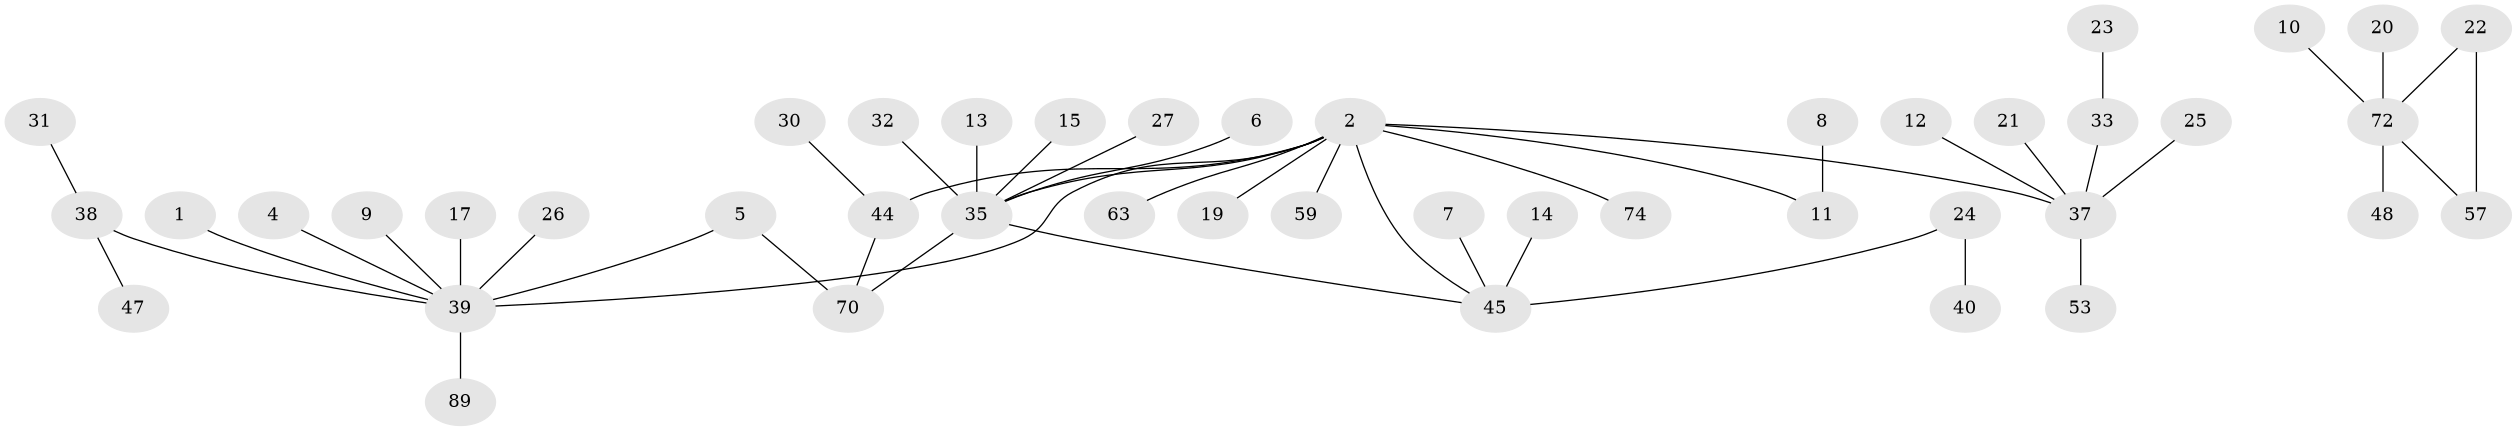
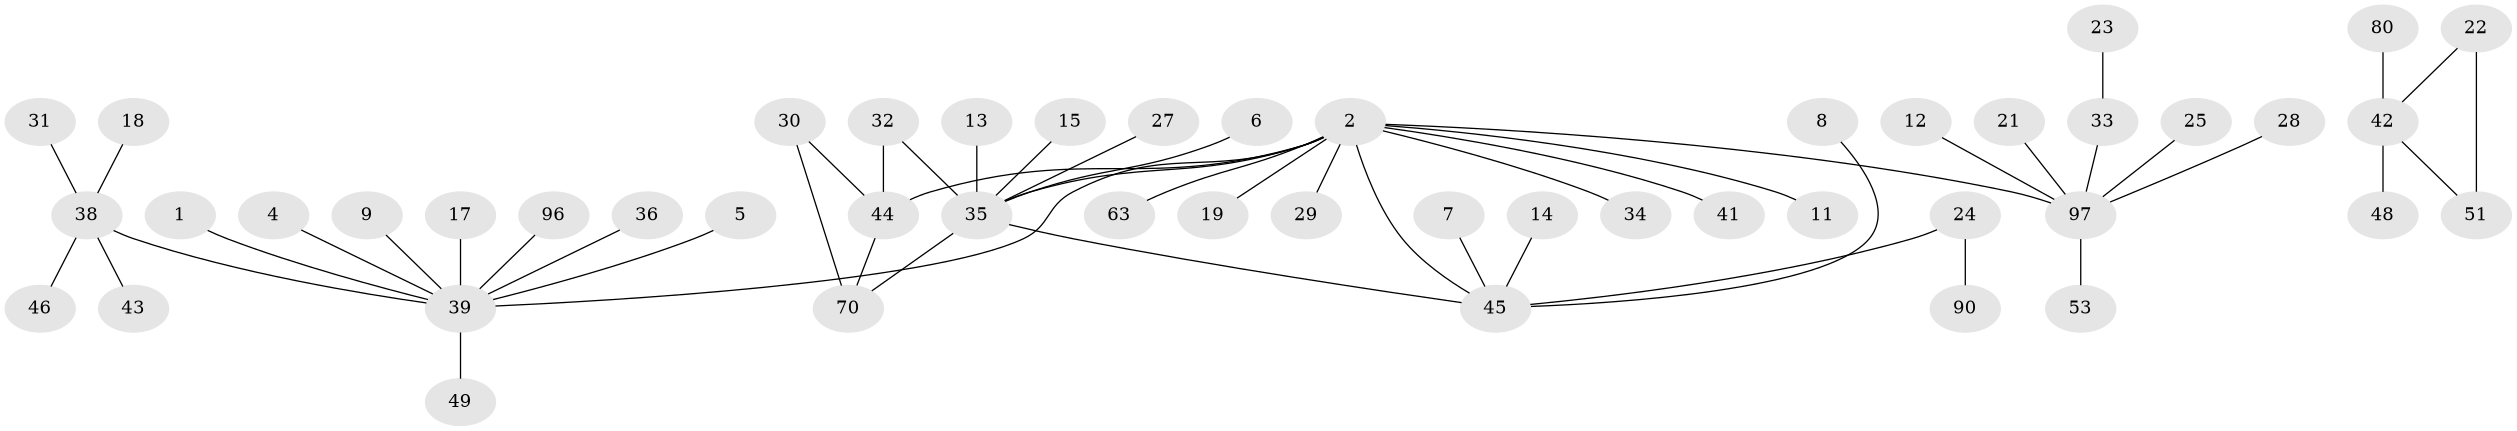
(2290, 29) -> none
(2383, 29) -> (2383, 29)
none -> (134, 122)
none -> (2290, 122)
(2383, 122) -> (2383, 122)
none -> (883, 169)
(1823, 169) -> (1759, 283)
(554, 215) -> (554, 215)
none -> (647, 215)
(1306, 215) -> (1306, 215)
(1636, 215) -> (1636, 215)
none -> (1729, 215)
(2081, 215) -> (2081, 215)
(2476, 215) -> (2476, 215)
(795, 262) -> (819, 215)
none -> (40, 309)
(134, 309) -> (134, 309)
(1965, 309) -> (1965, 309)
(461, 402) -> (461, 402)
